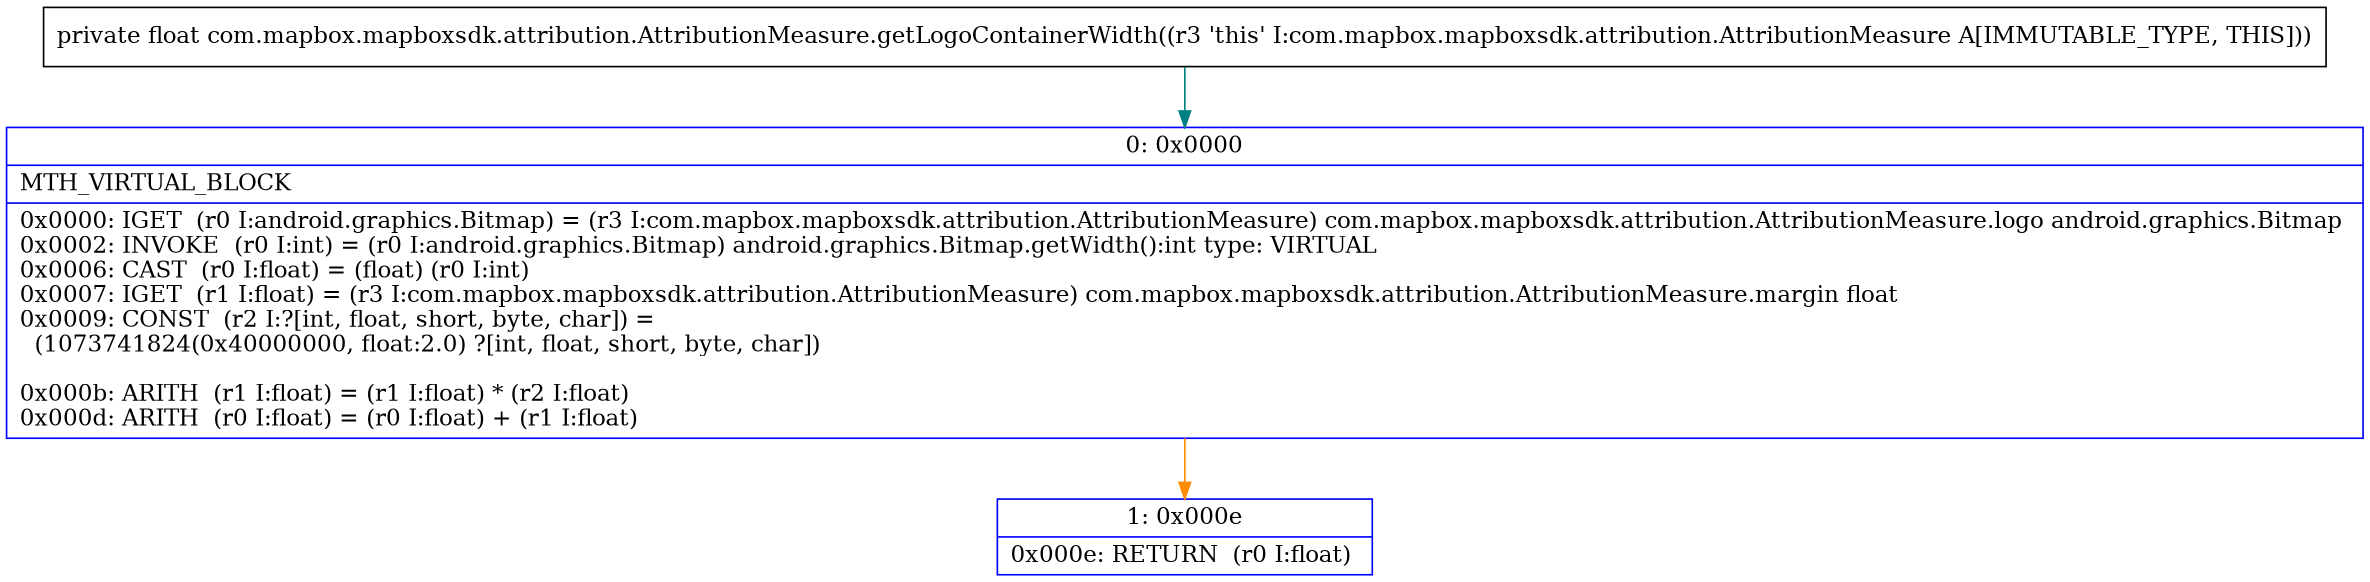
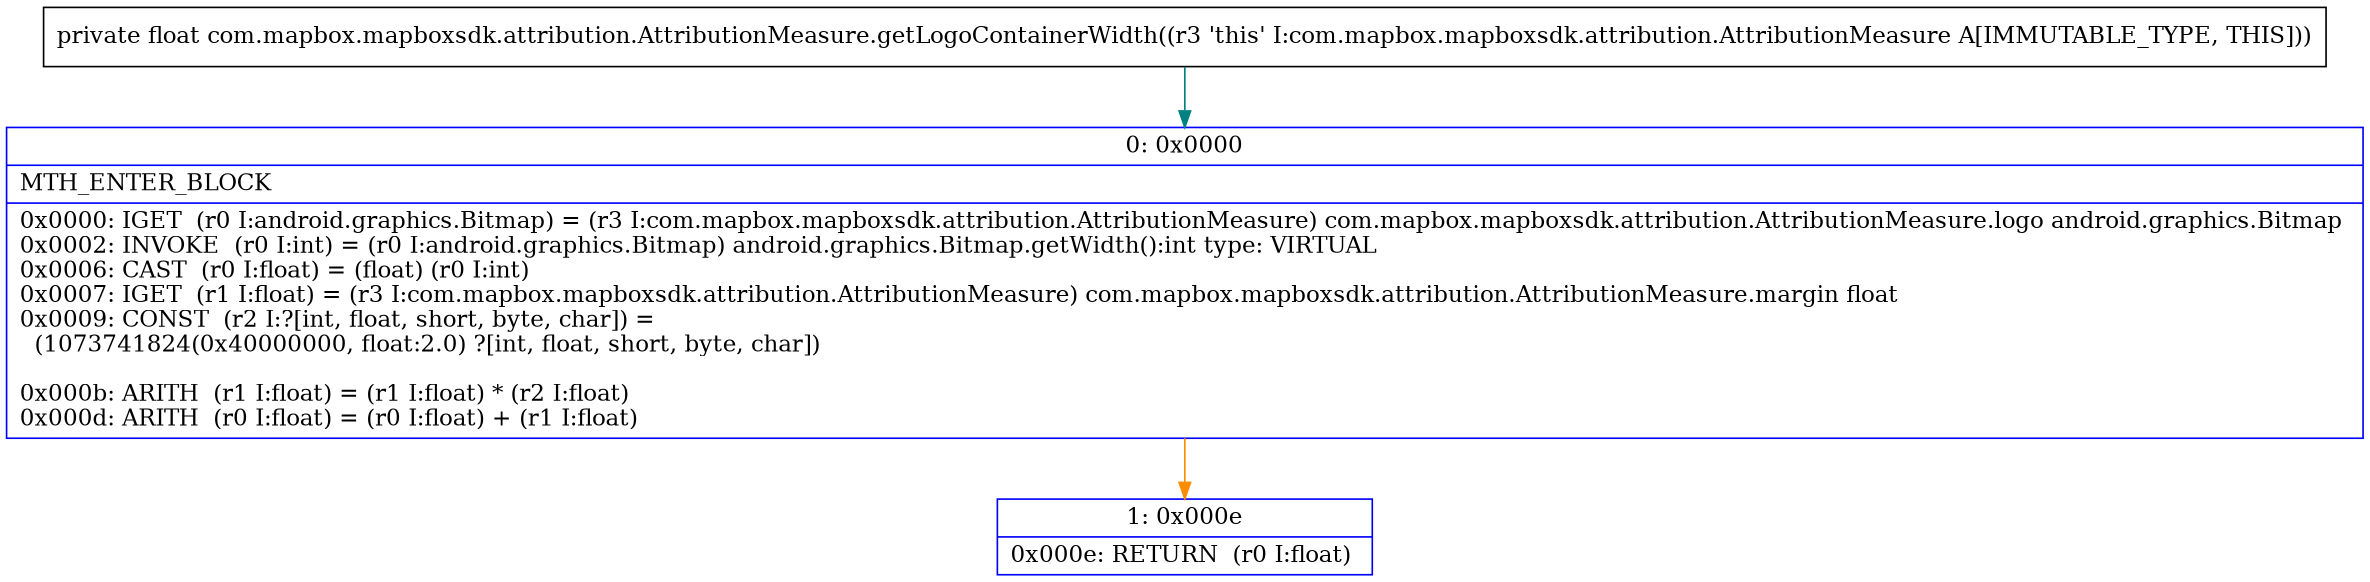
(156, 183) -> (146, 183)
